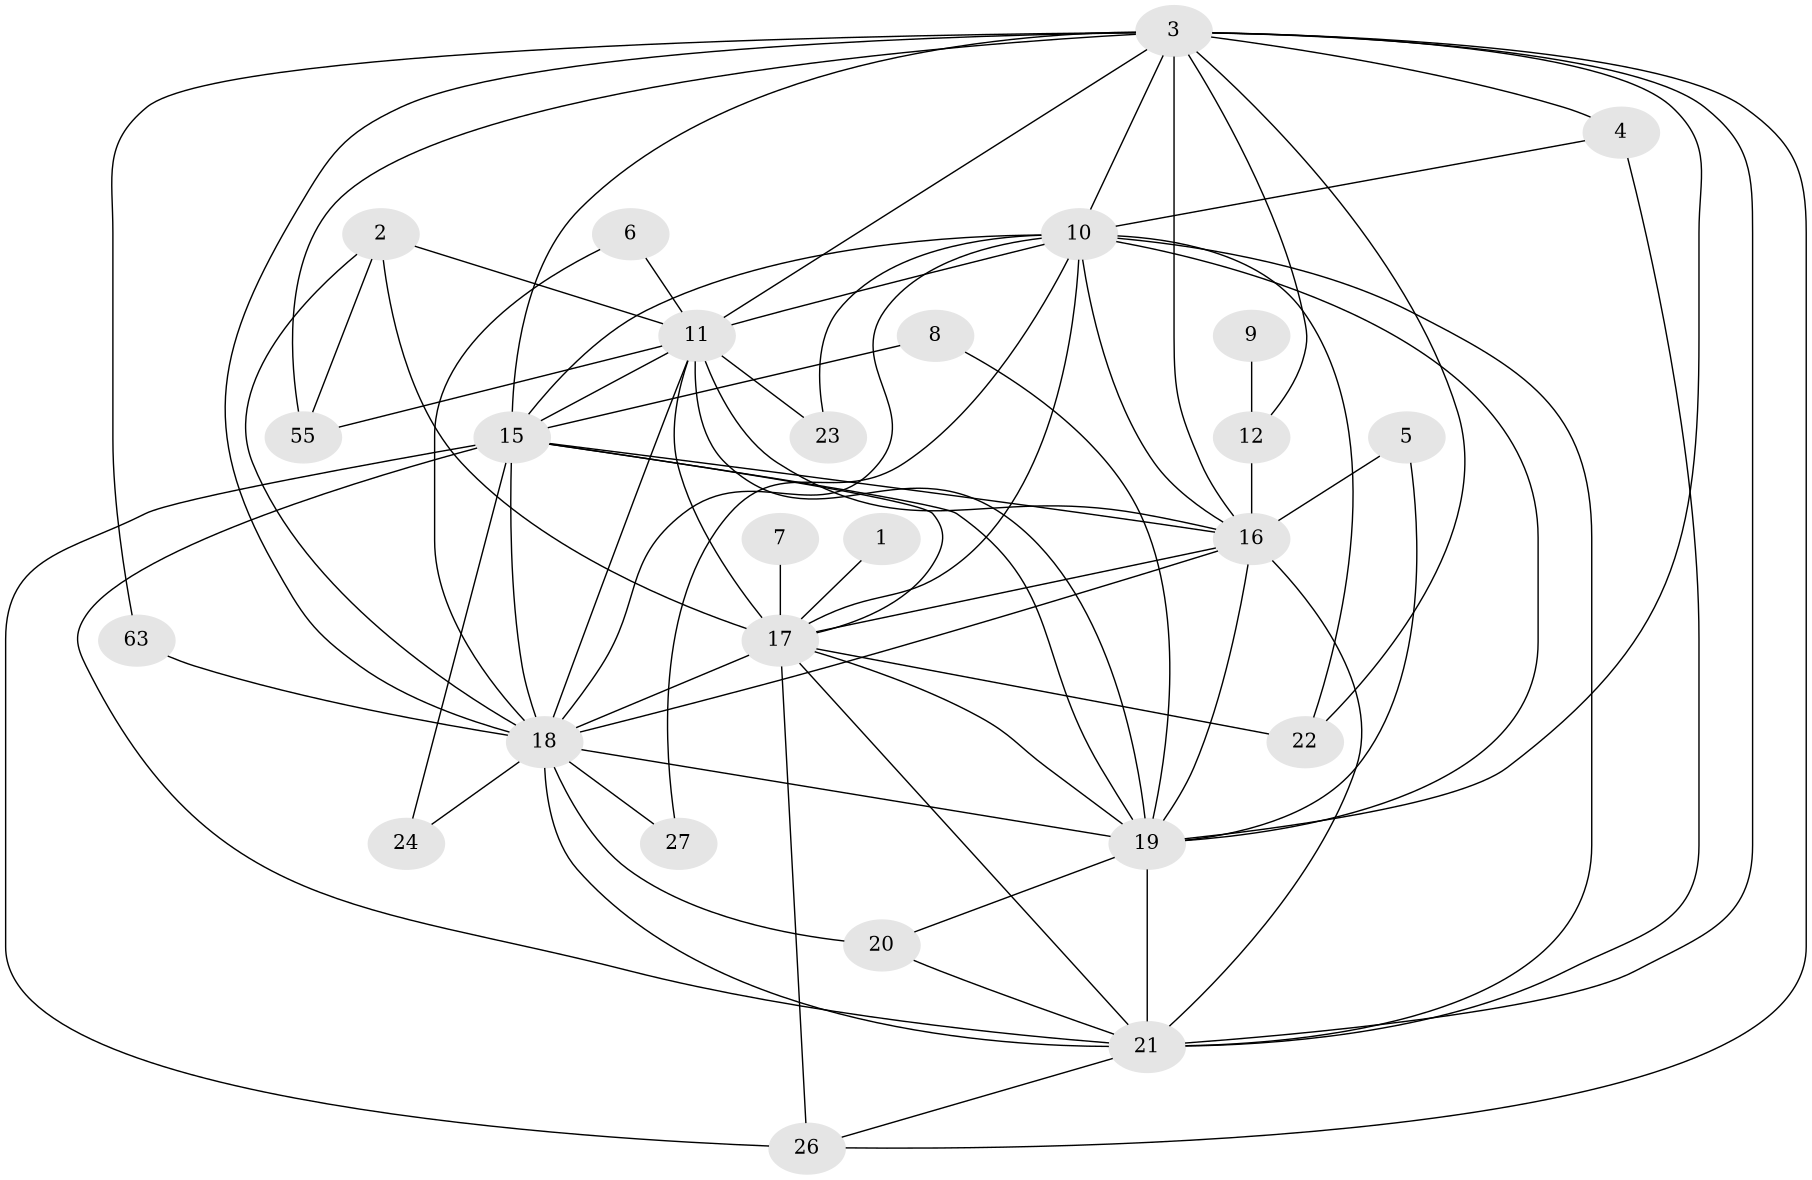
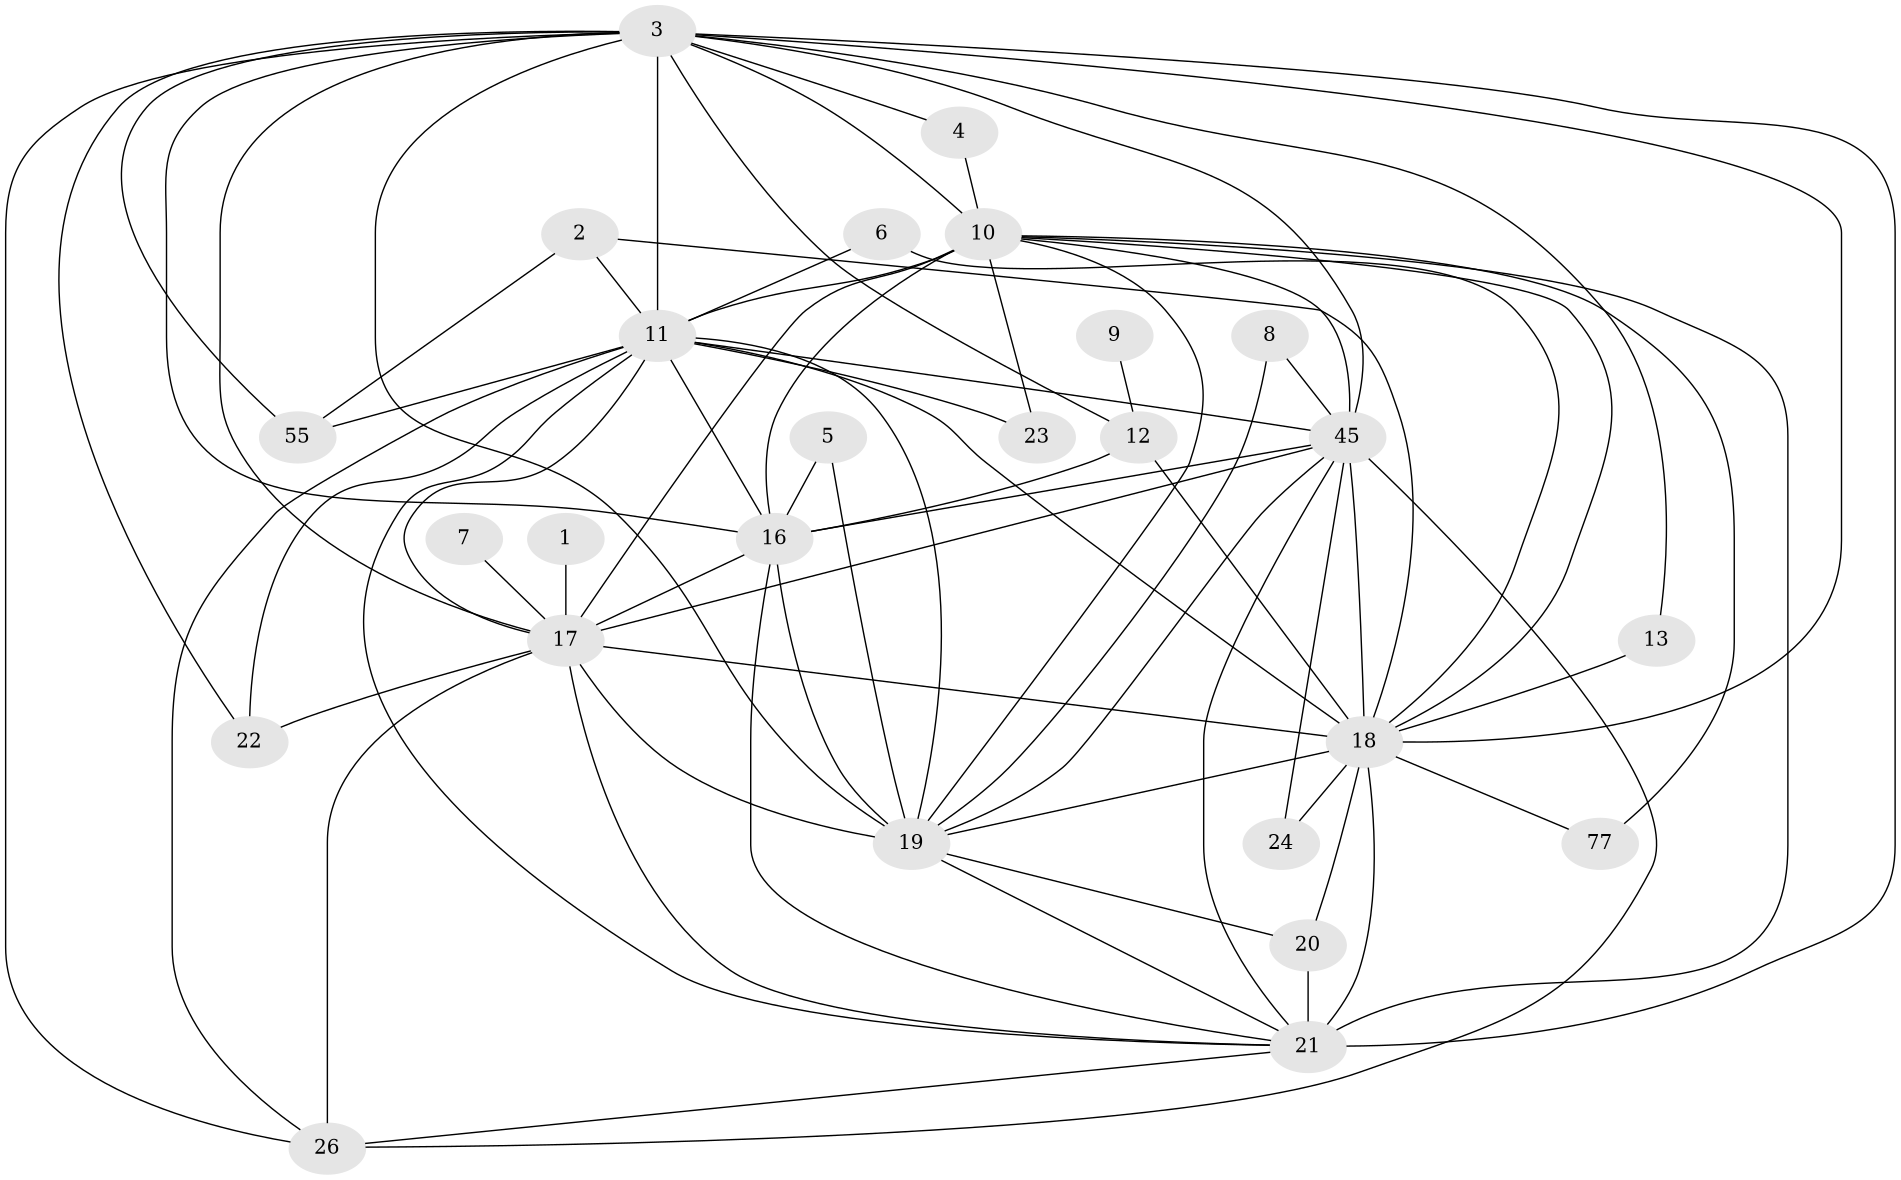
(1344, 409) -> (375, 482)
(512, 437) -> (1348, 437)
(482, 483) -> (220, 274)
none -> (198, 613)
(137, 641) -> (1657, 641)
(900, 646) -> (1247, 583)
(1699, 793) -> (555, 893)
(679, 844) -> (1600, 844)
